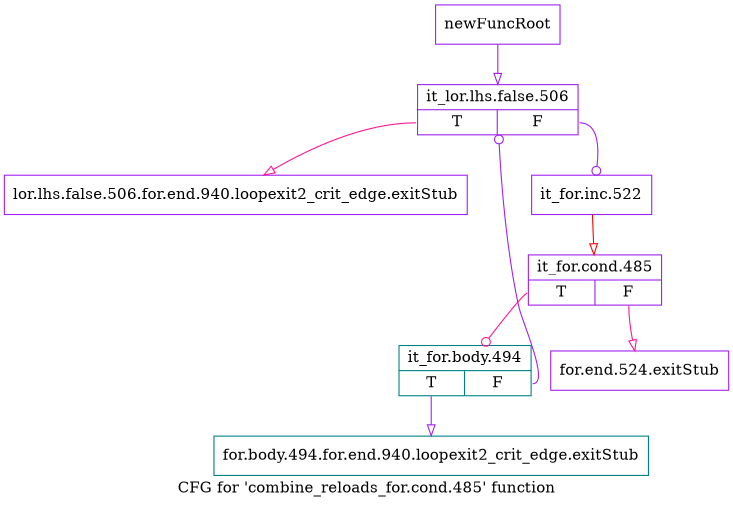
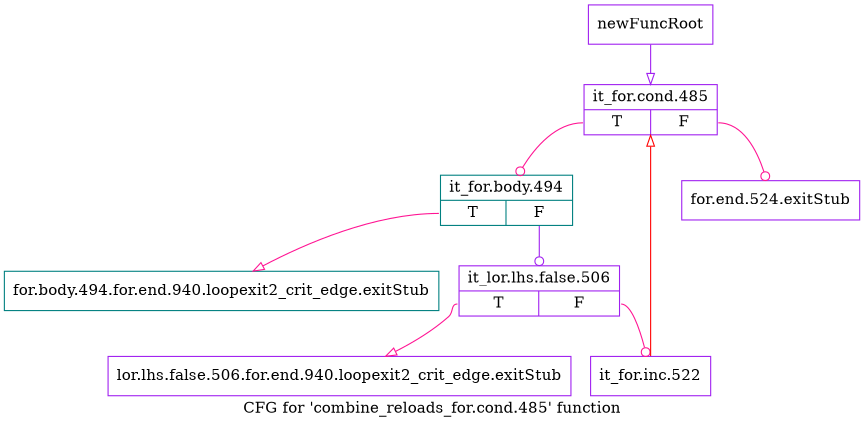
(498, 59) -> (651, 59)
(597, 140) -> (637, 323)
(630, 323) -> (748, 140)
(431, 411) -> (348, 230)
